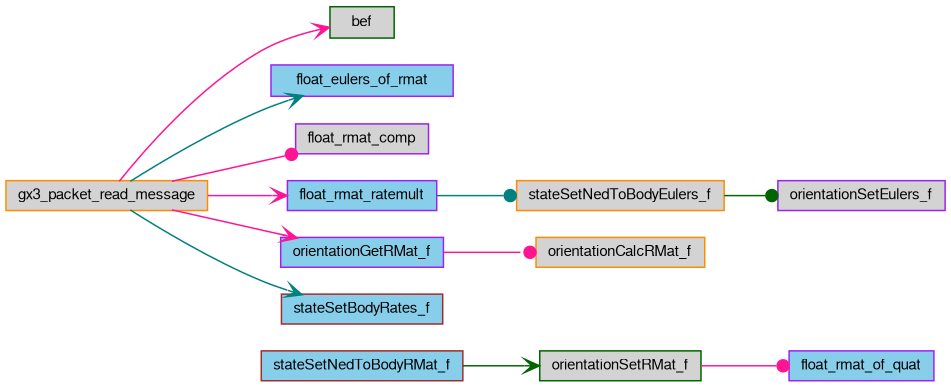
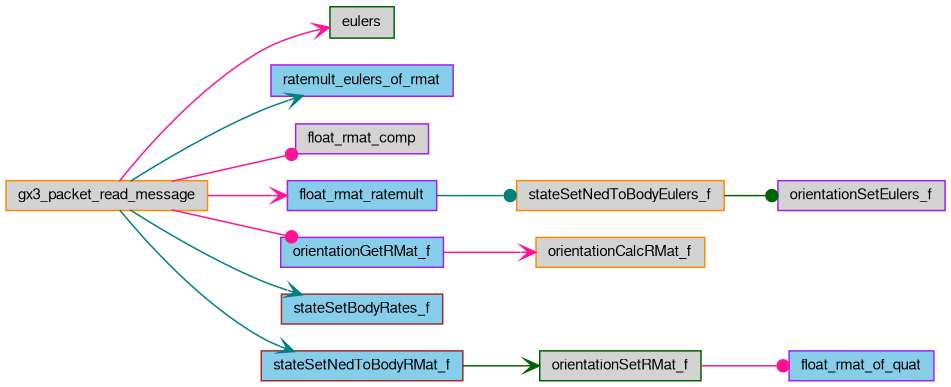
(362, 22) -> (362, 22)
(362, 81) -> (362, 81)
(229, 223) -> (229, 223)
(482, 252) -> (482, 252)
none -> (193, 287)
